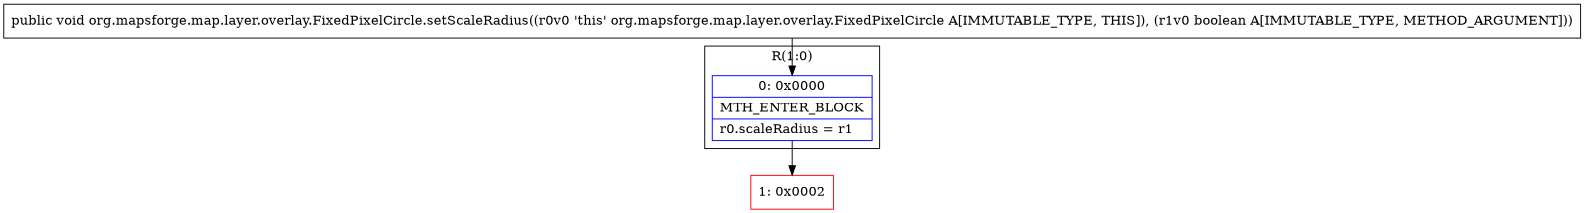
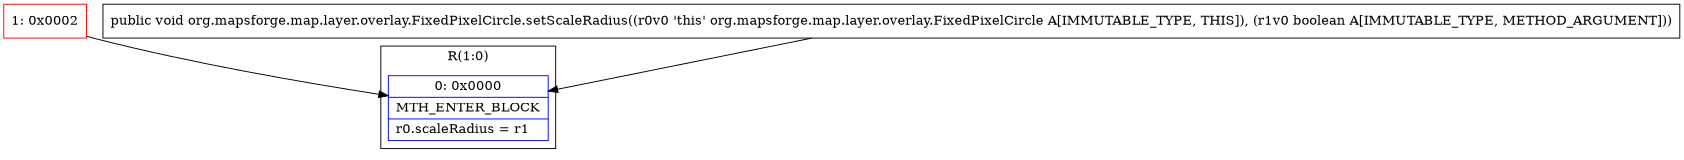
(792, 154) -> (232, 69)
